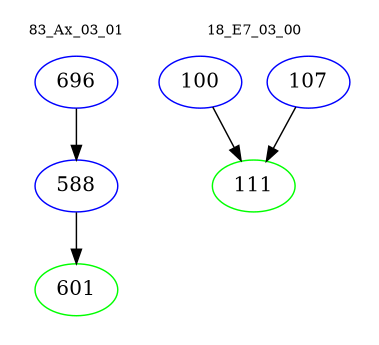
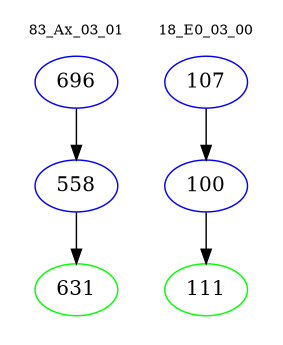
(254, 31) -> (206, 31)
(285, 128) -> (206, 127)
(76, 186) -> (76, 186)
(76, 290) -> (76, 290)
